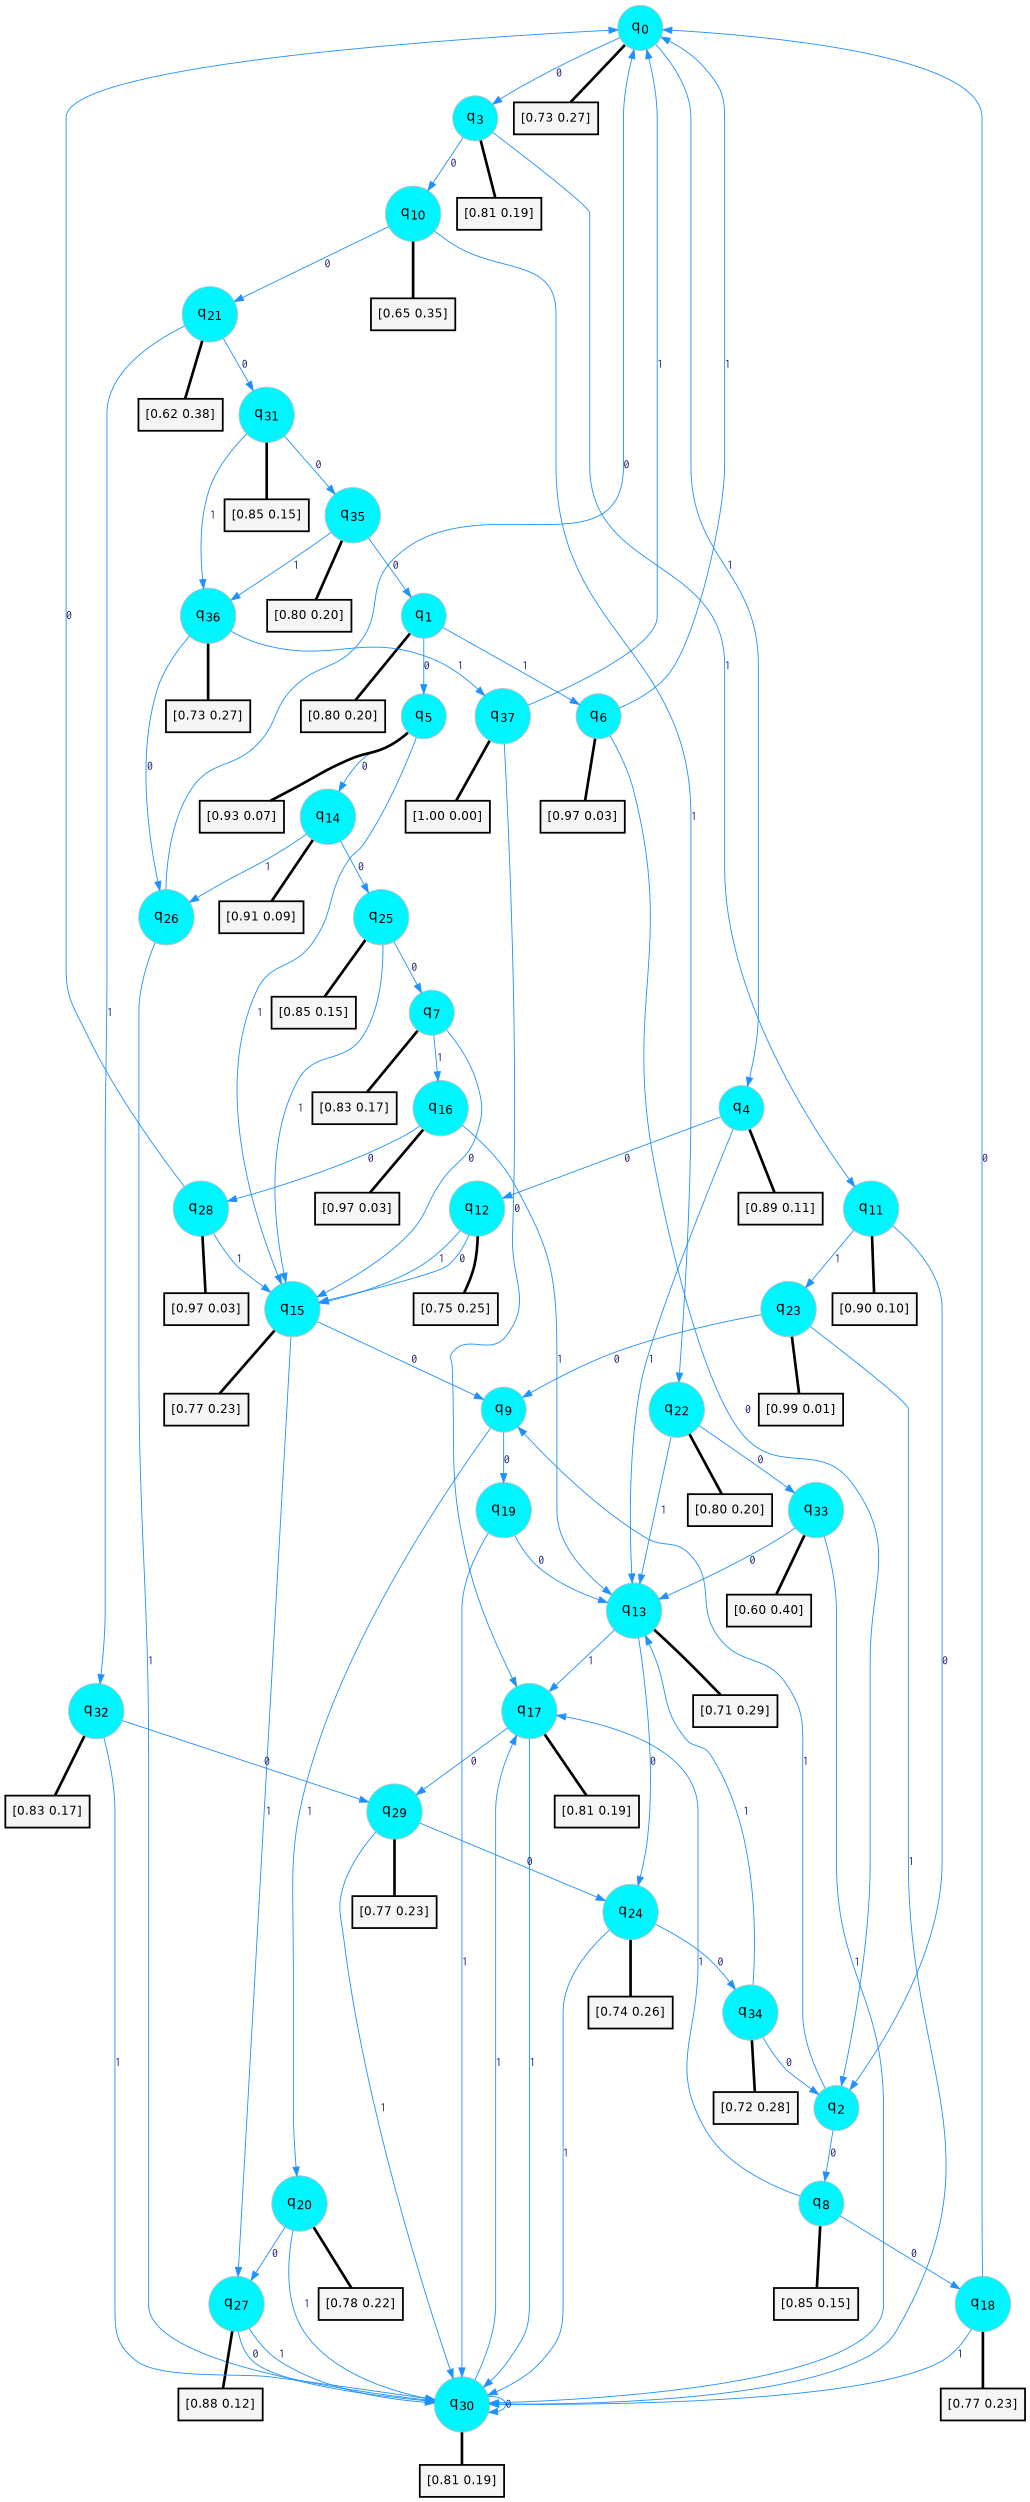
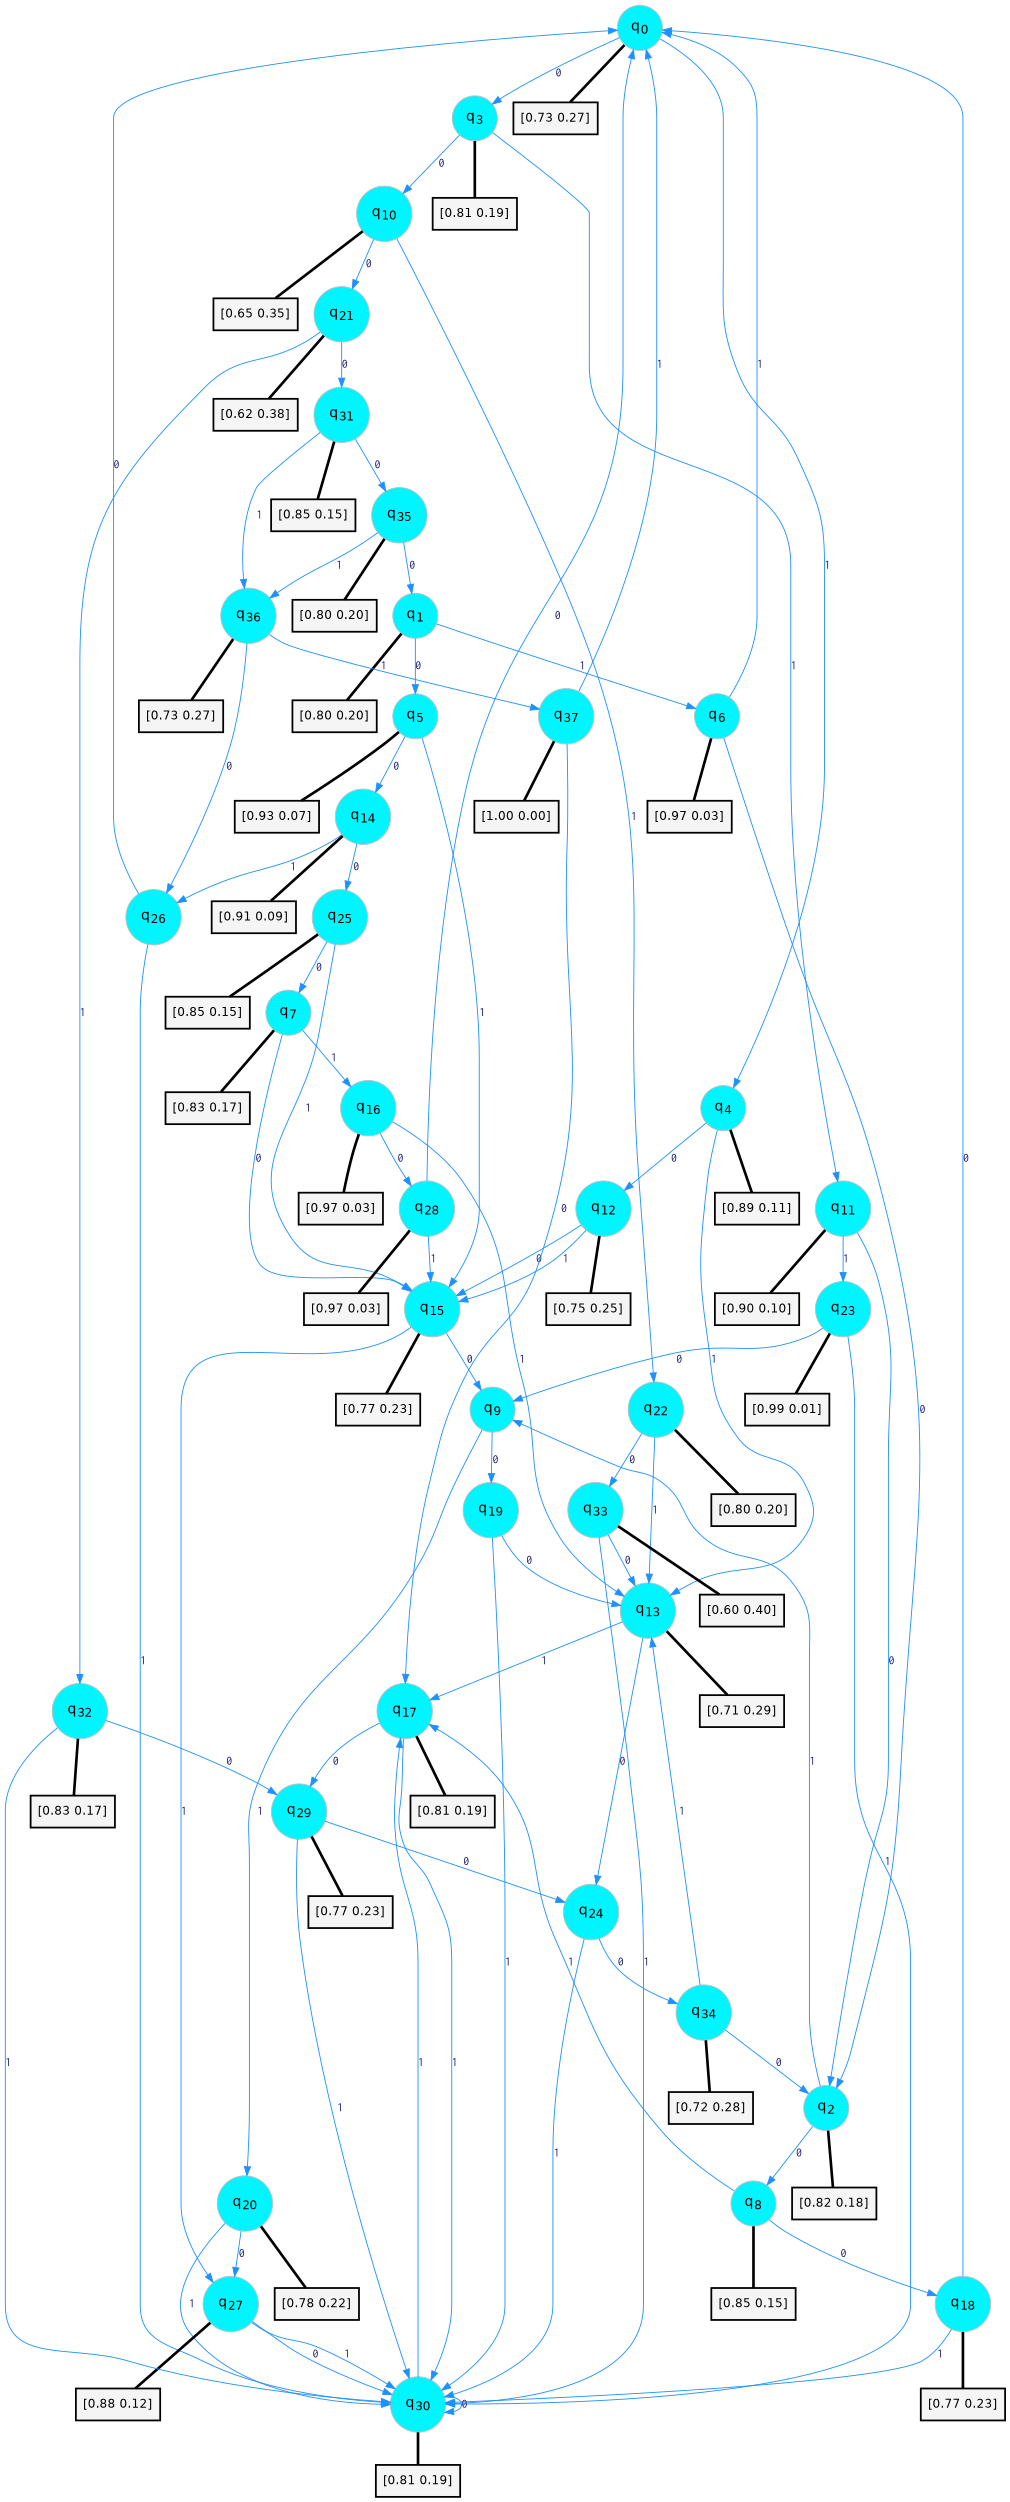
(631, 2013) -> none
none -> (834, 2204)
